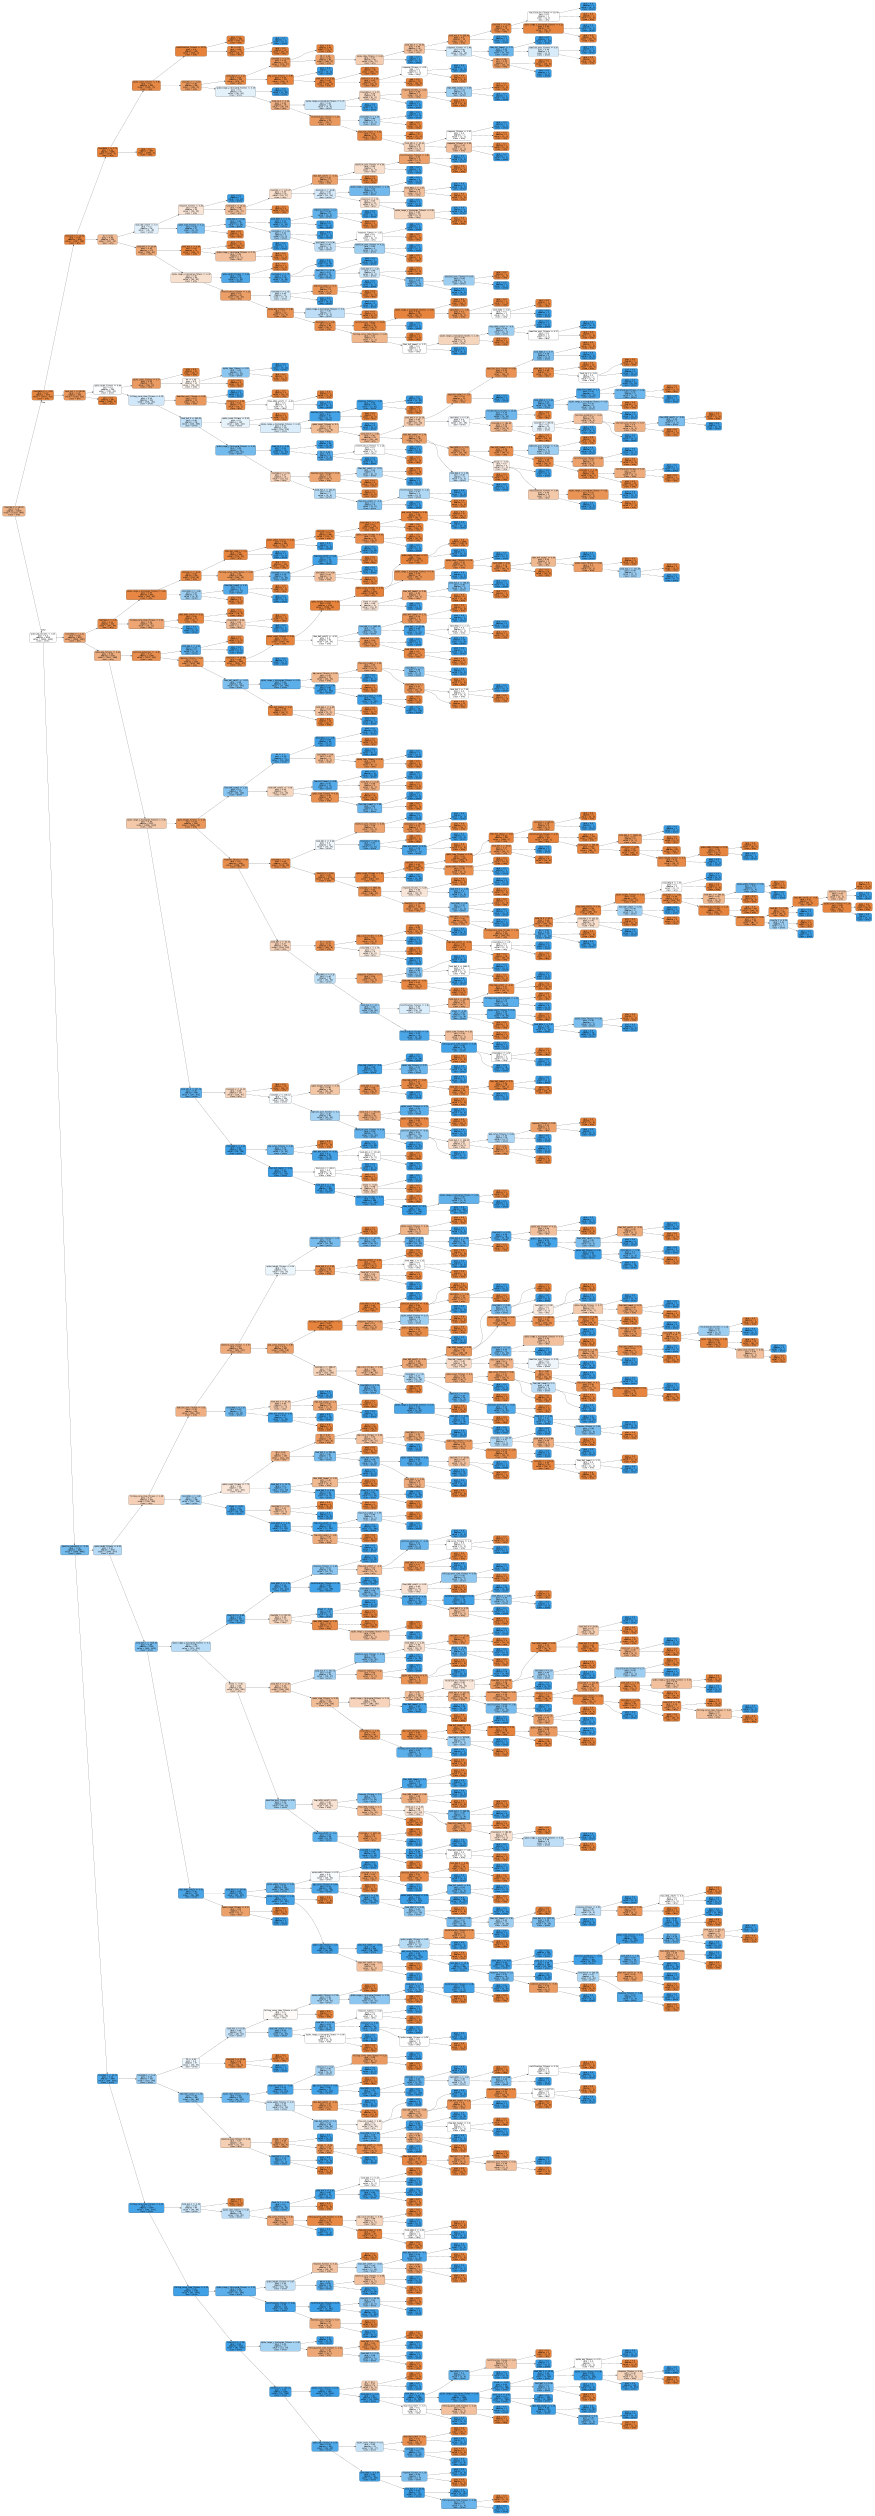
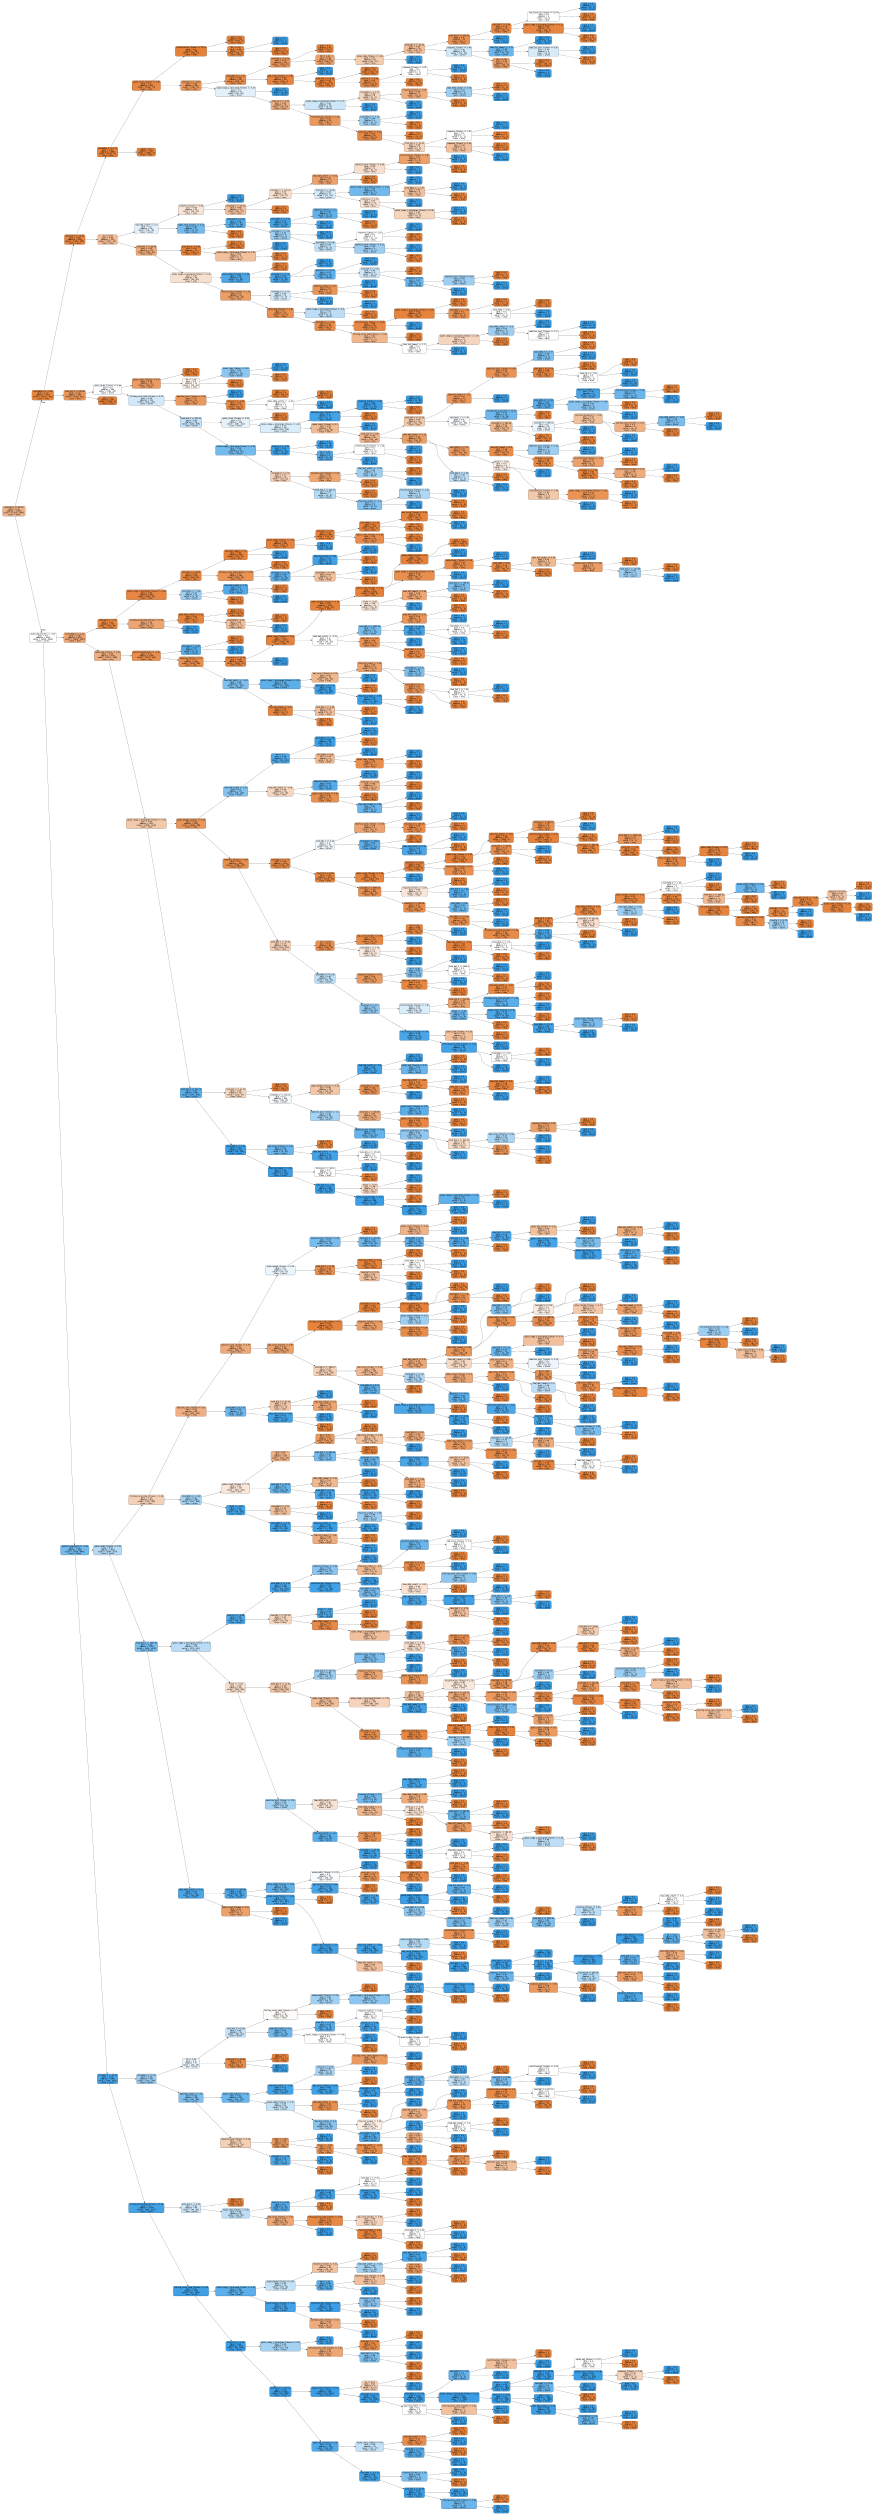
(630, 1321) -> (630, 1321)
